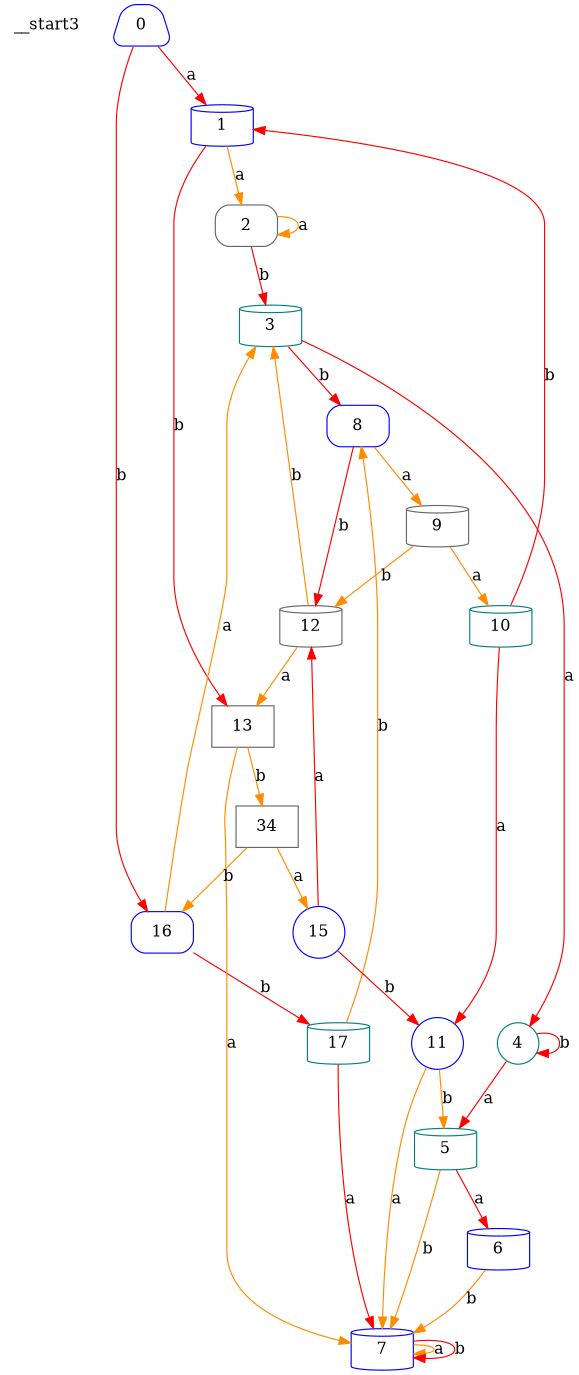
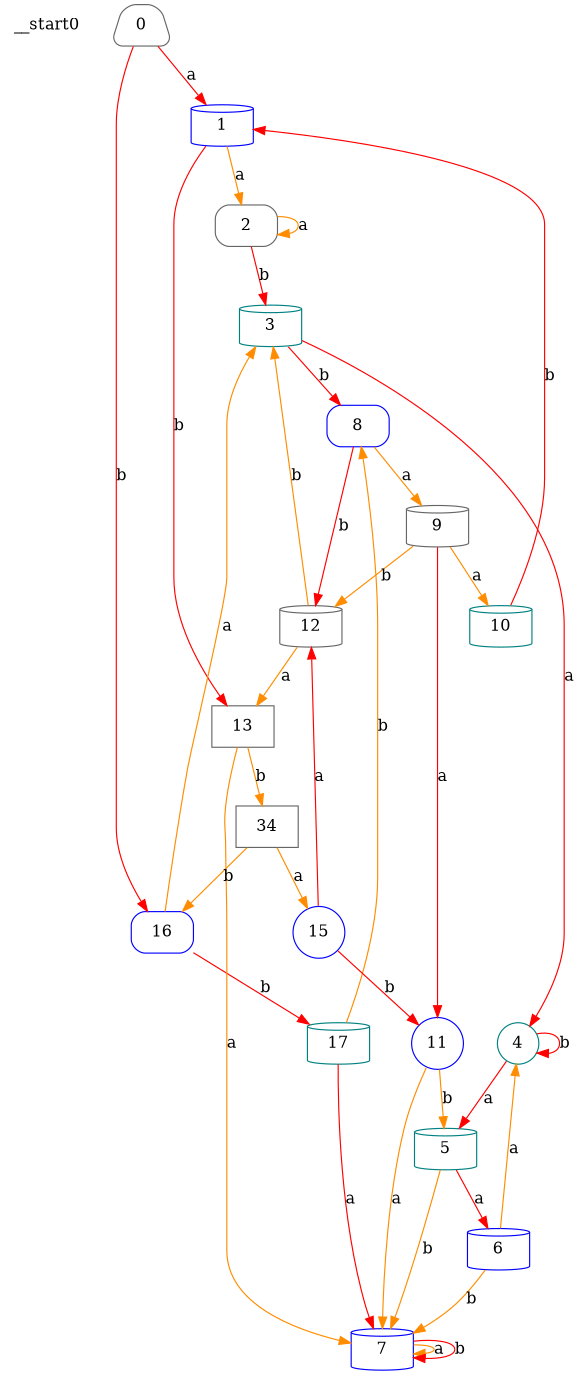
(47, 25) -> (47, 25)
(142, 25) -> (142, 25)
(496, 835) -> (438, 776)
none -> (508, 1152)
